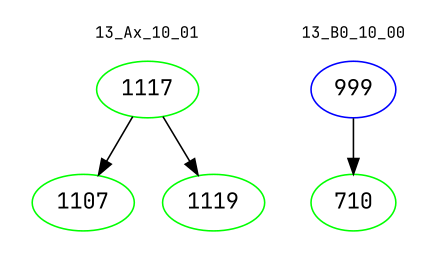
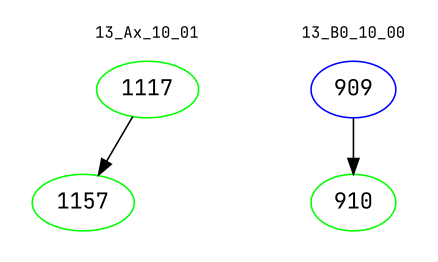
(353, 90) -> (353, 90)
(83, 203) -> (83, 203)
(214, 203) -> none
(353, 203) -> (353, 203)
